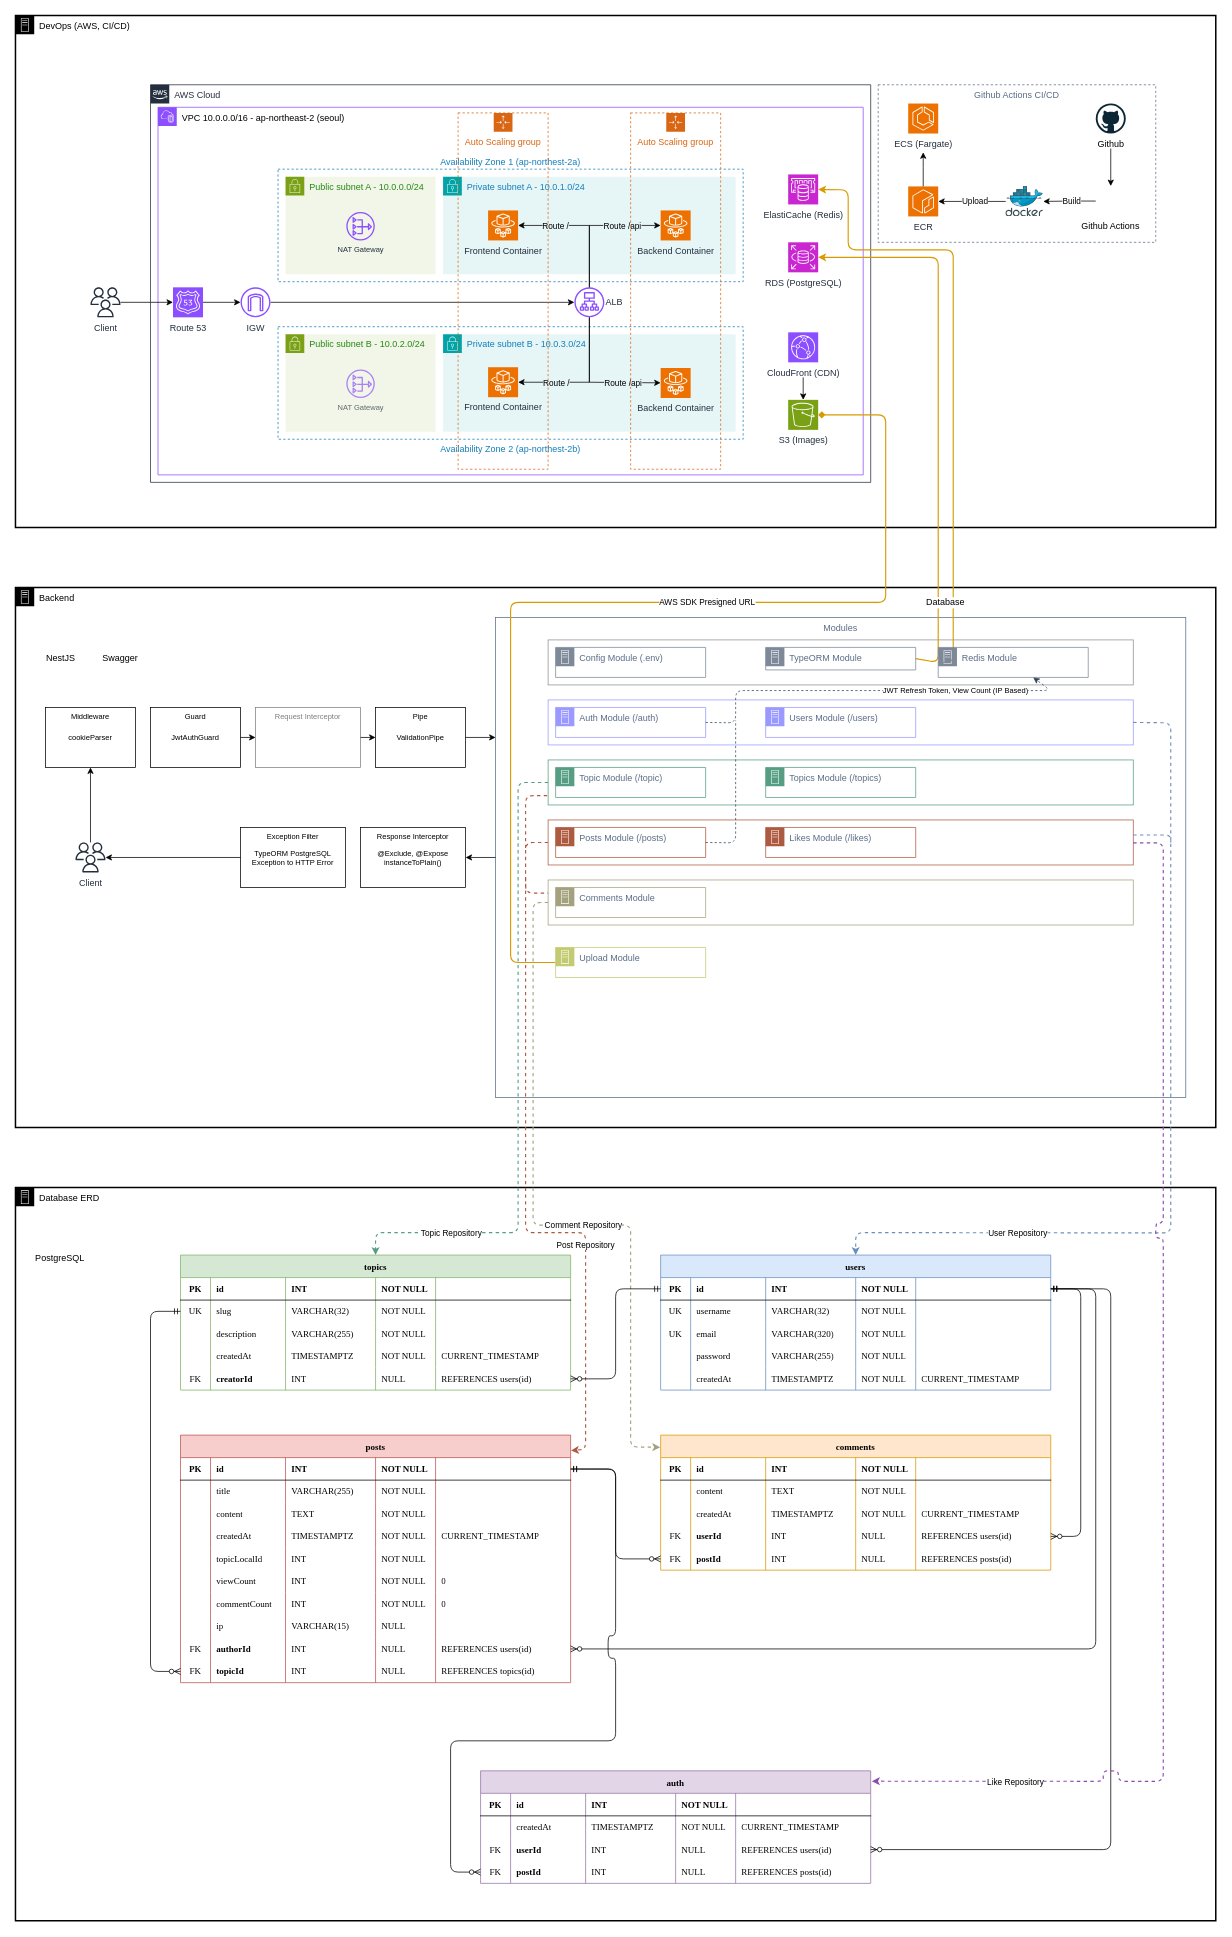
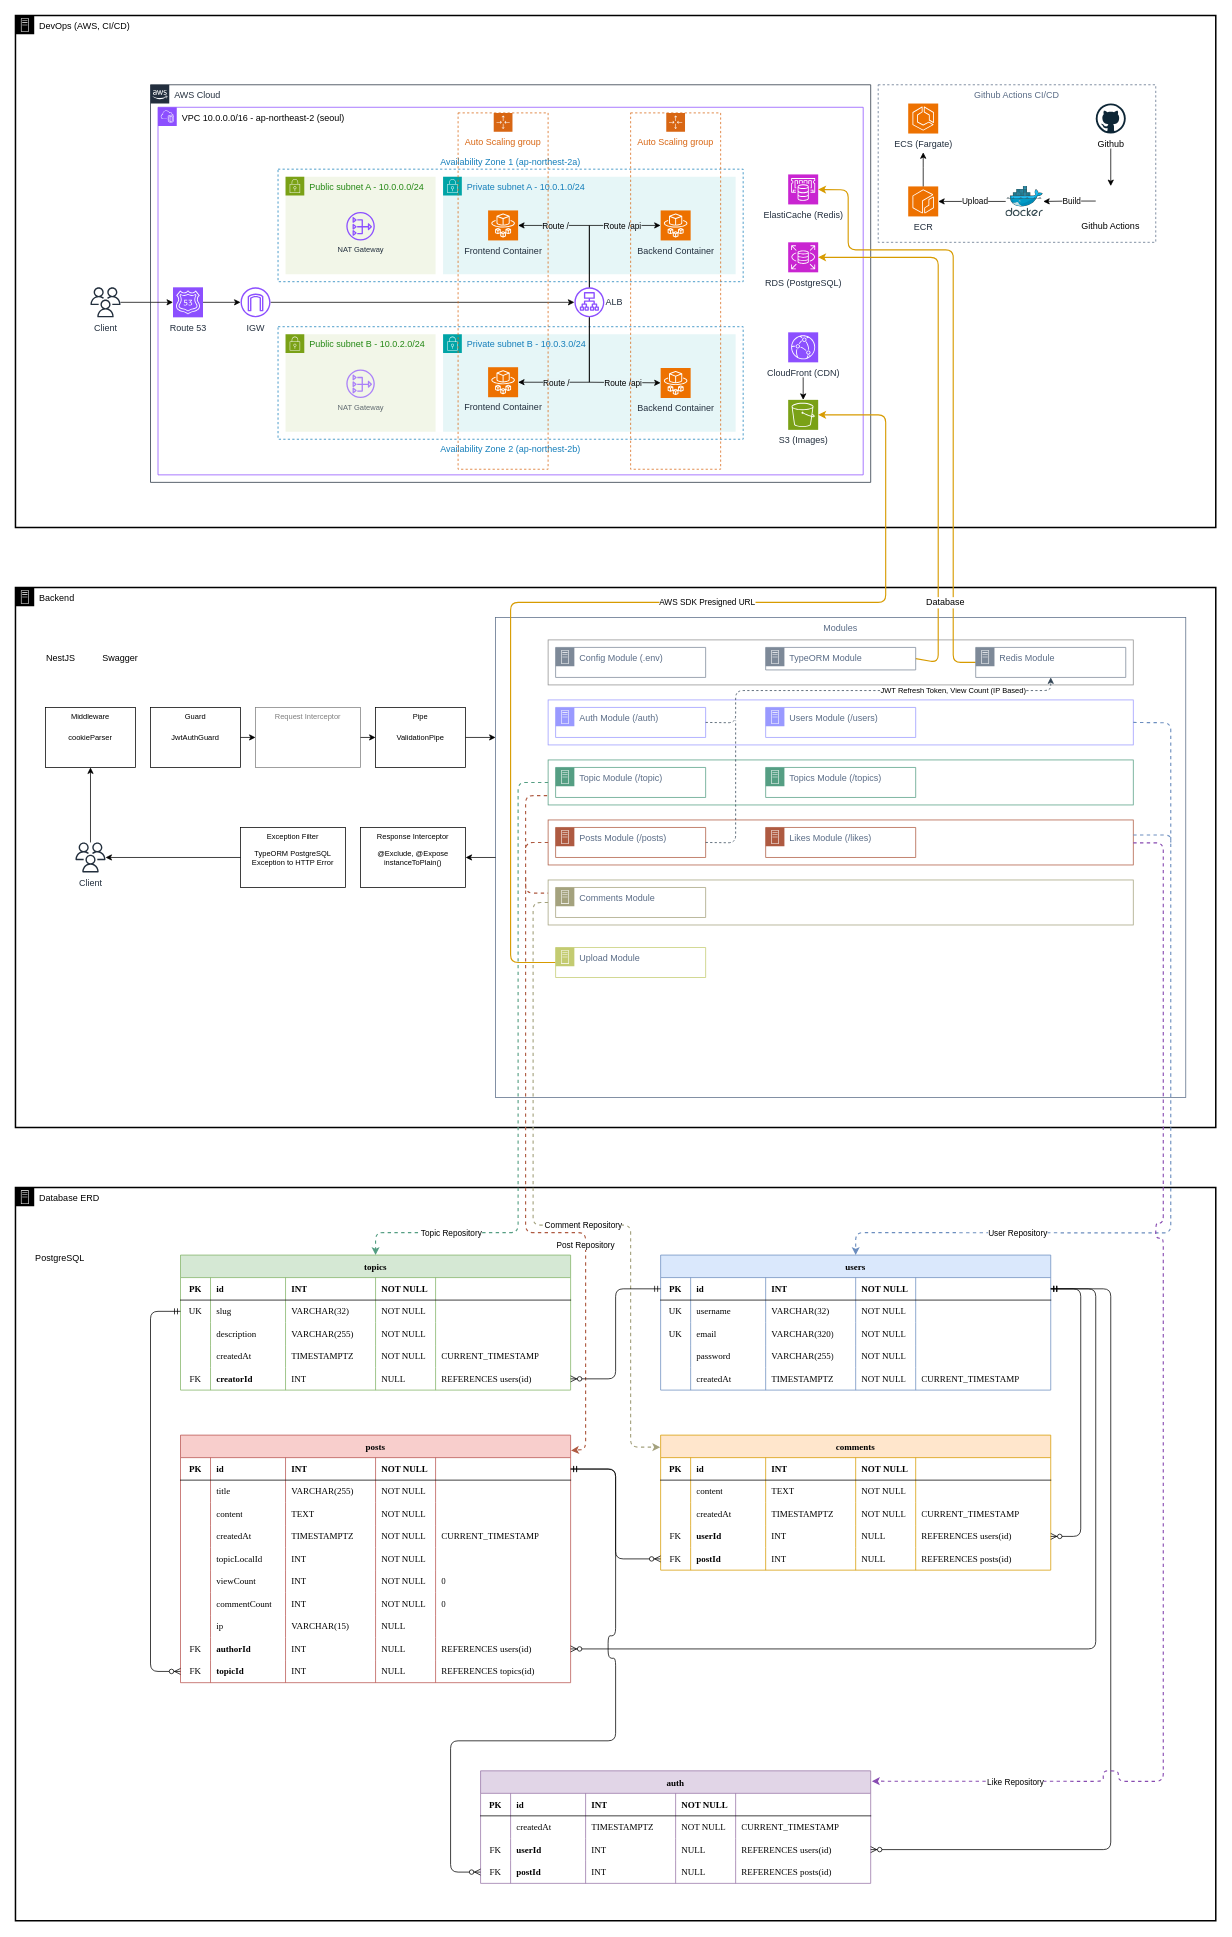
(826, 415) -> (825, 415)
(1013, 662) -> (1050, 662)
